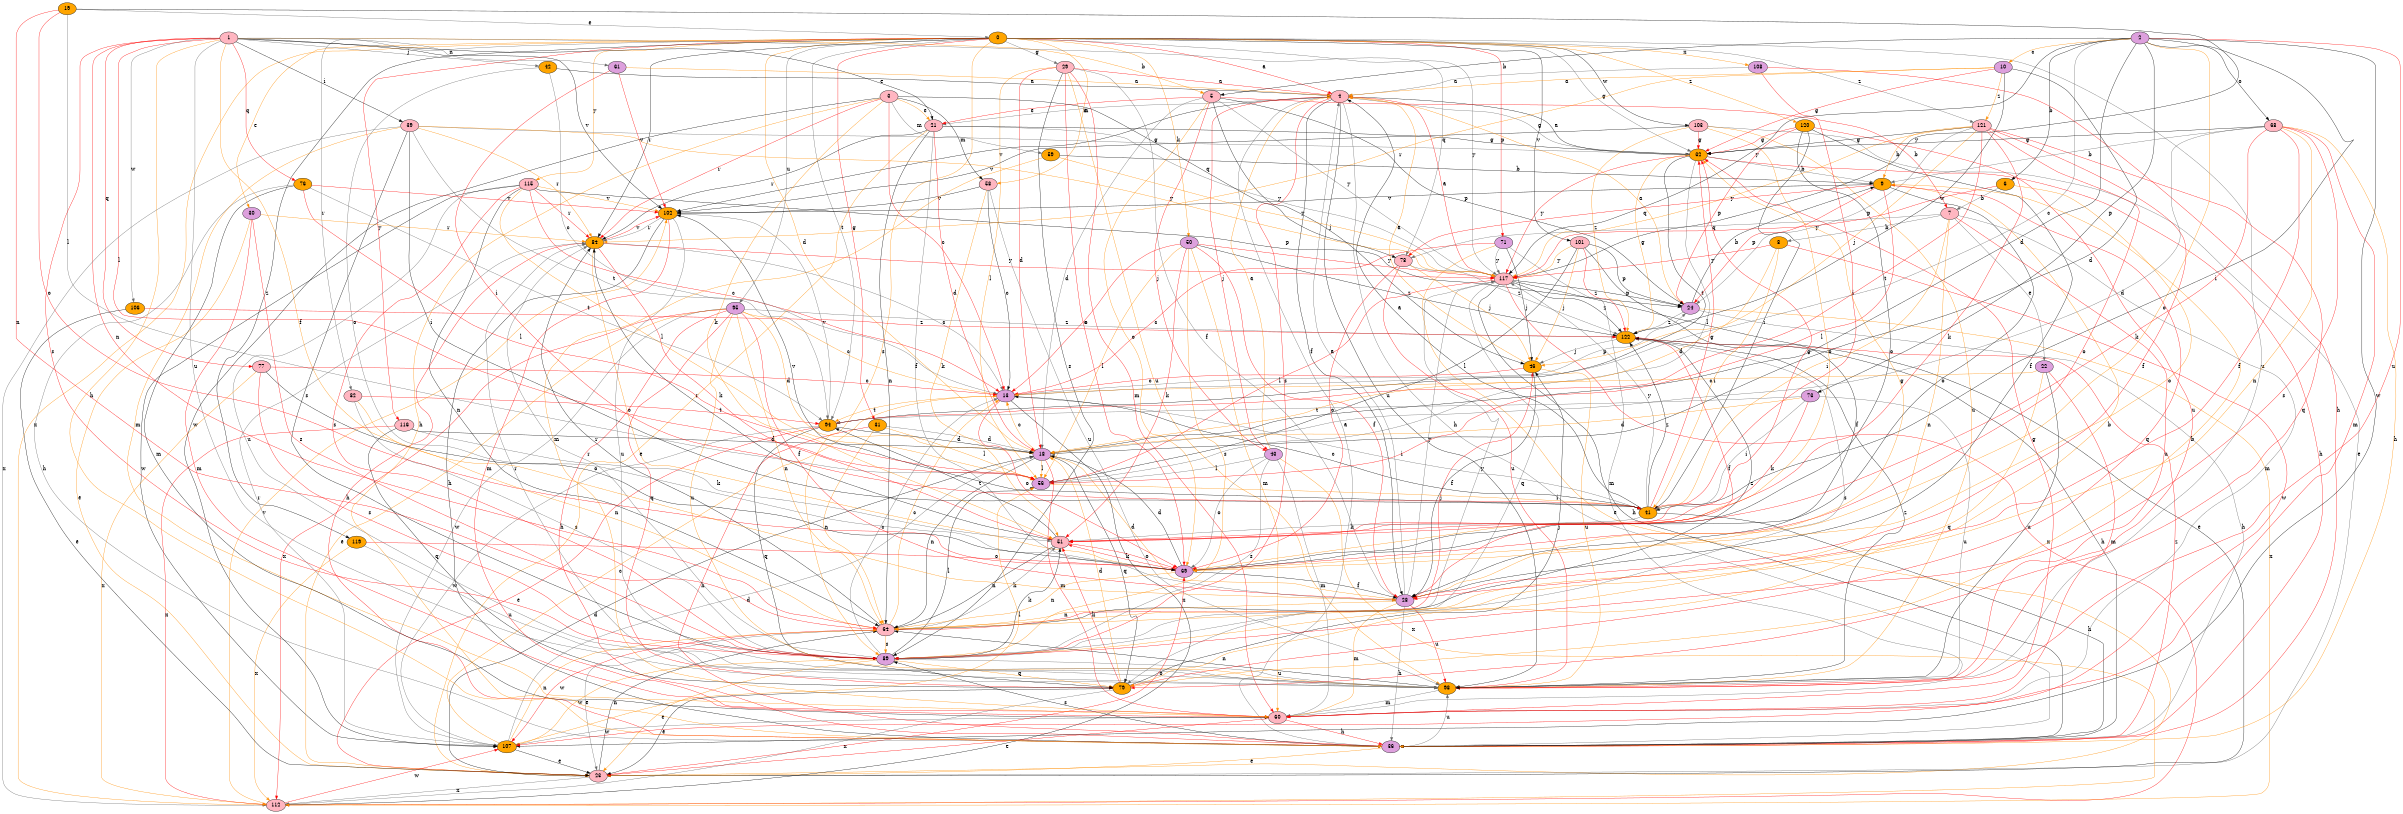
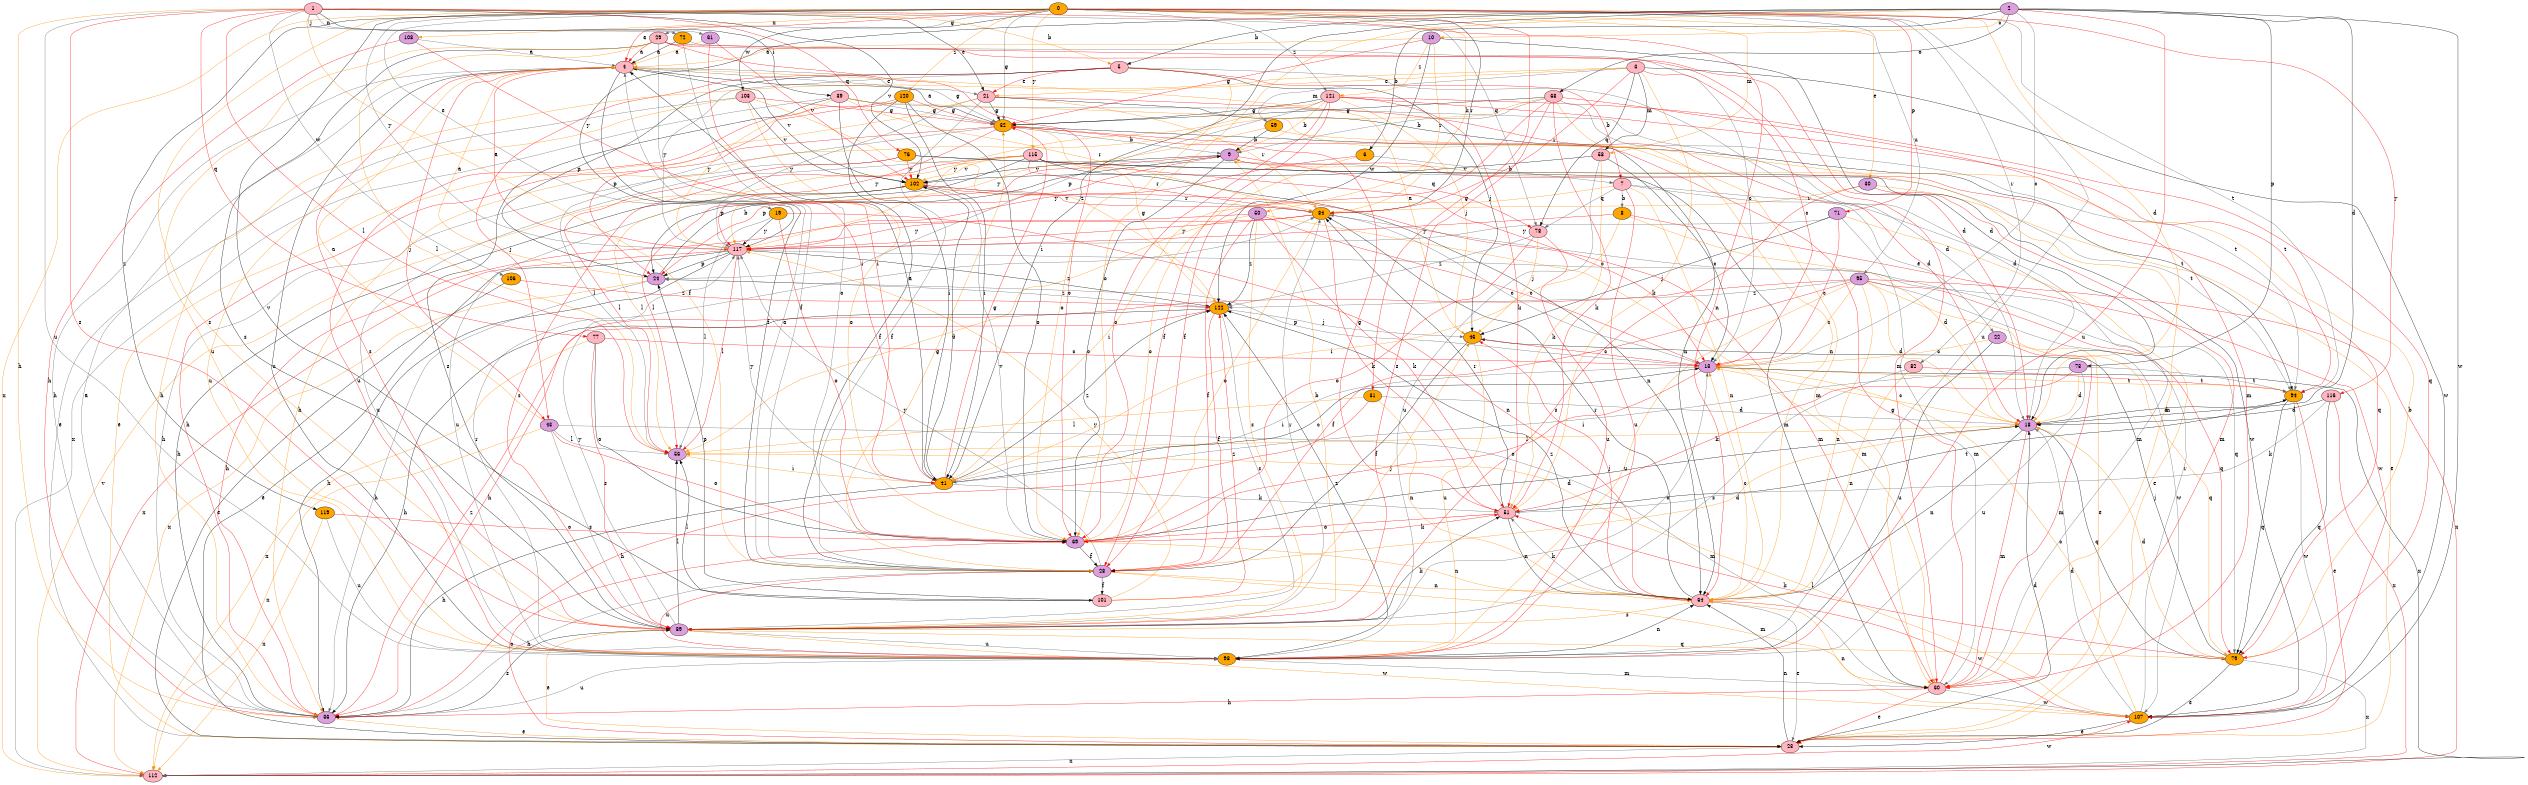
(531, 23) -> (492, 21)
(548, 67) -> (683, 38)
(765, 180) -> (1166, 122)
(1882, 184) -> (1229, 155)
(809, 281) -> (999, 367)
(1836, 474) -> (1102, 584)
(1218, 504) -> (801, 516)
